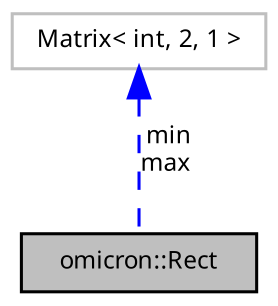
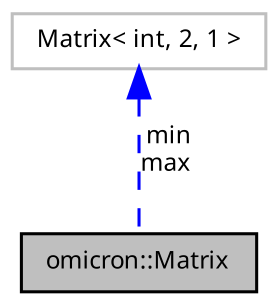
(139, 263) -> (139, 263)
